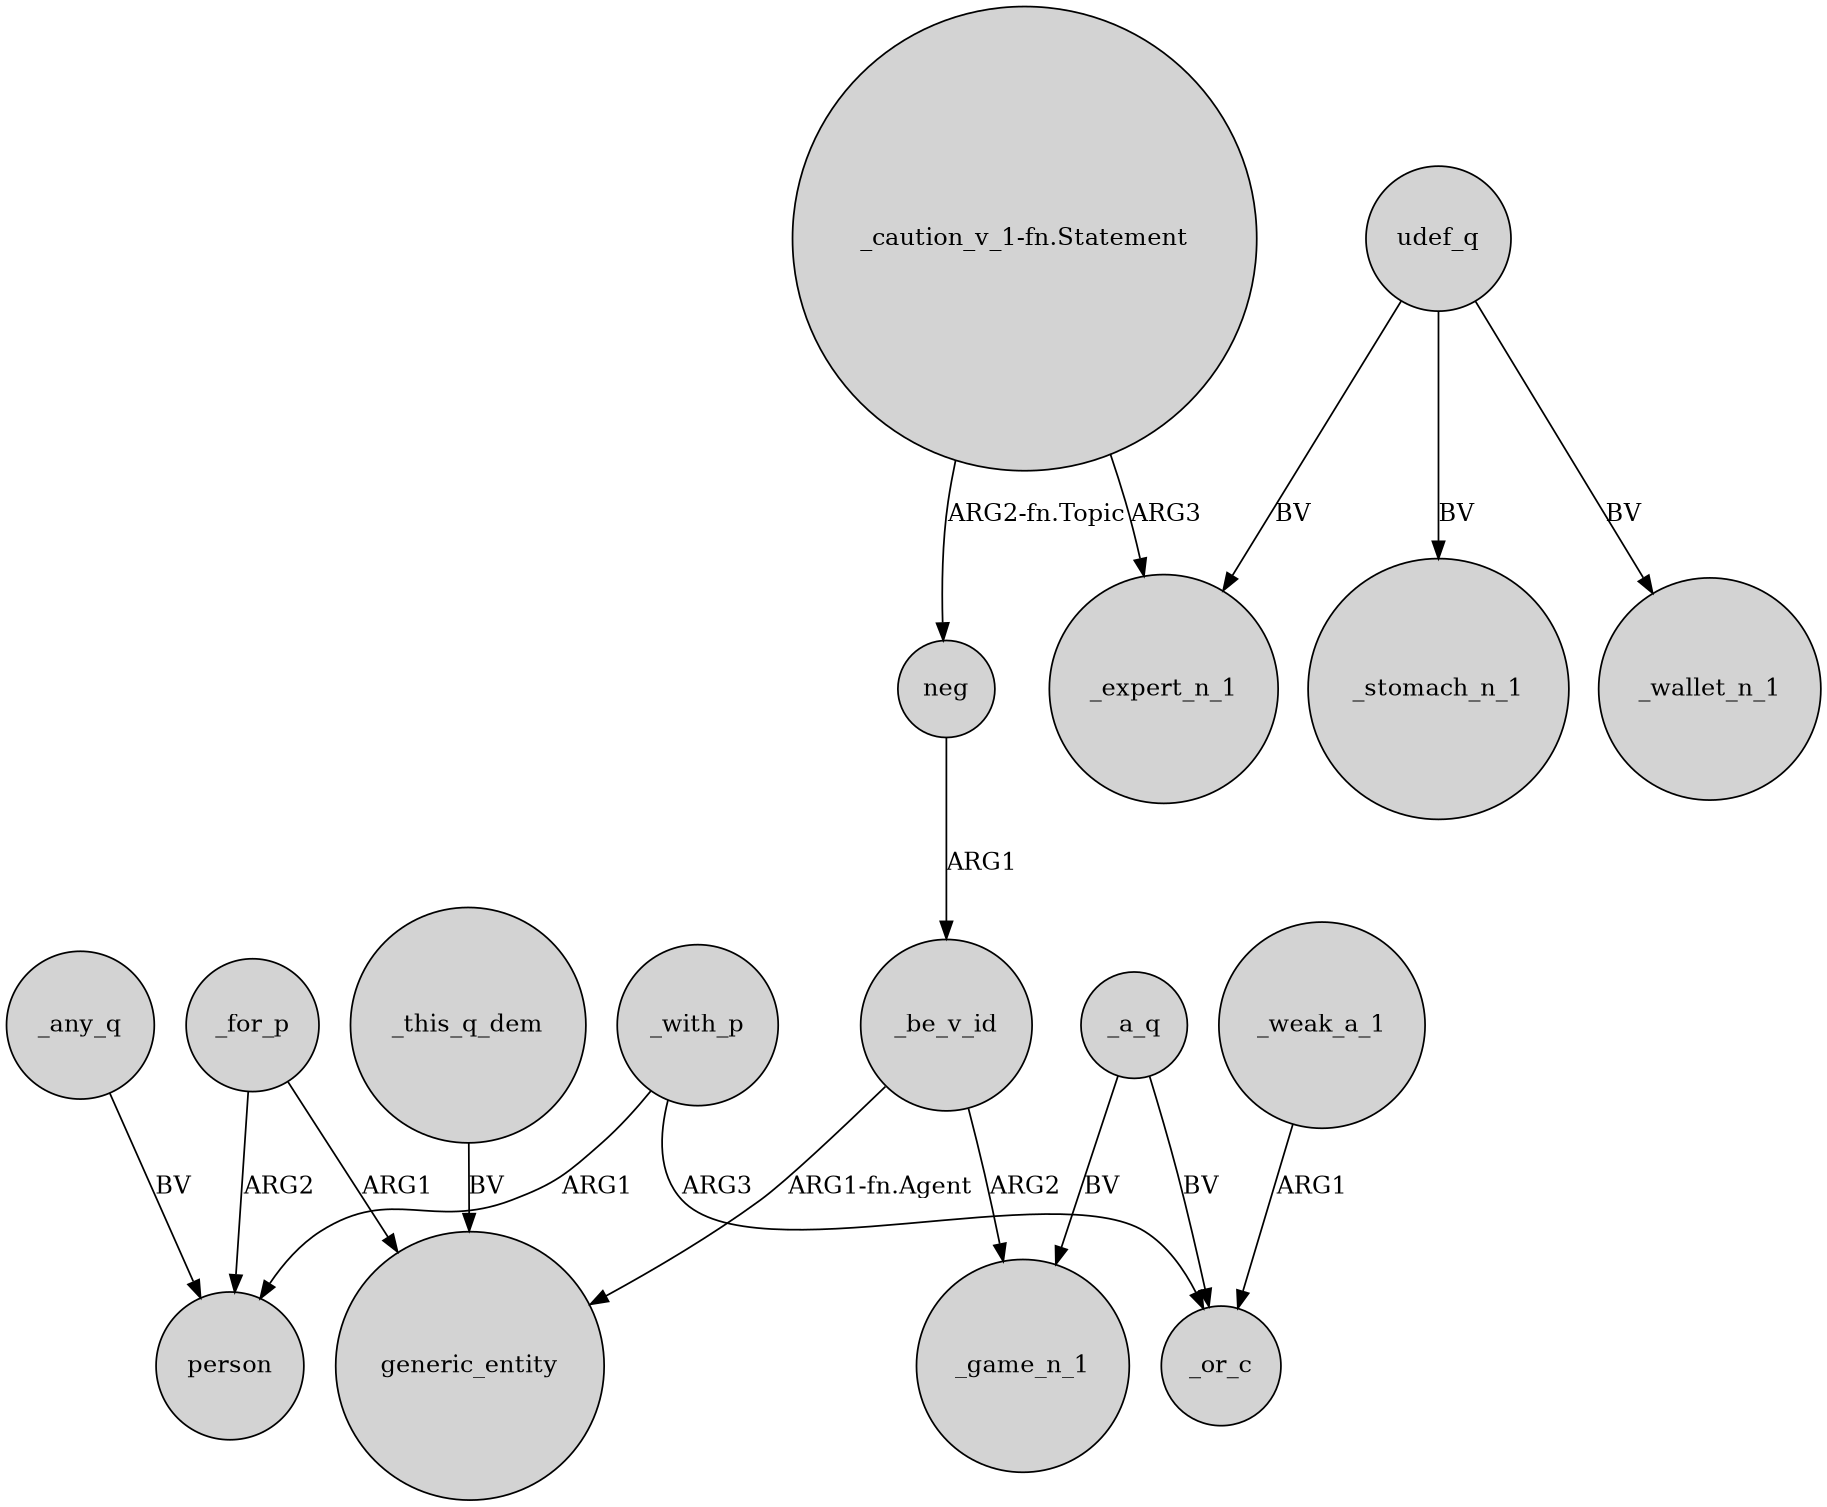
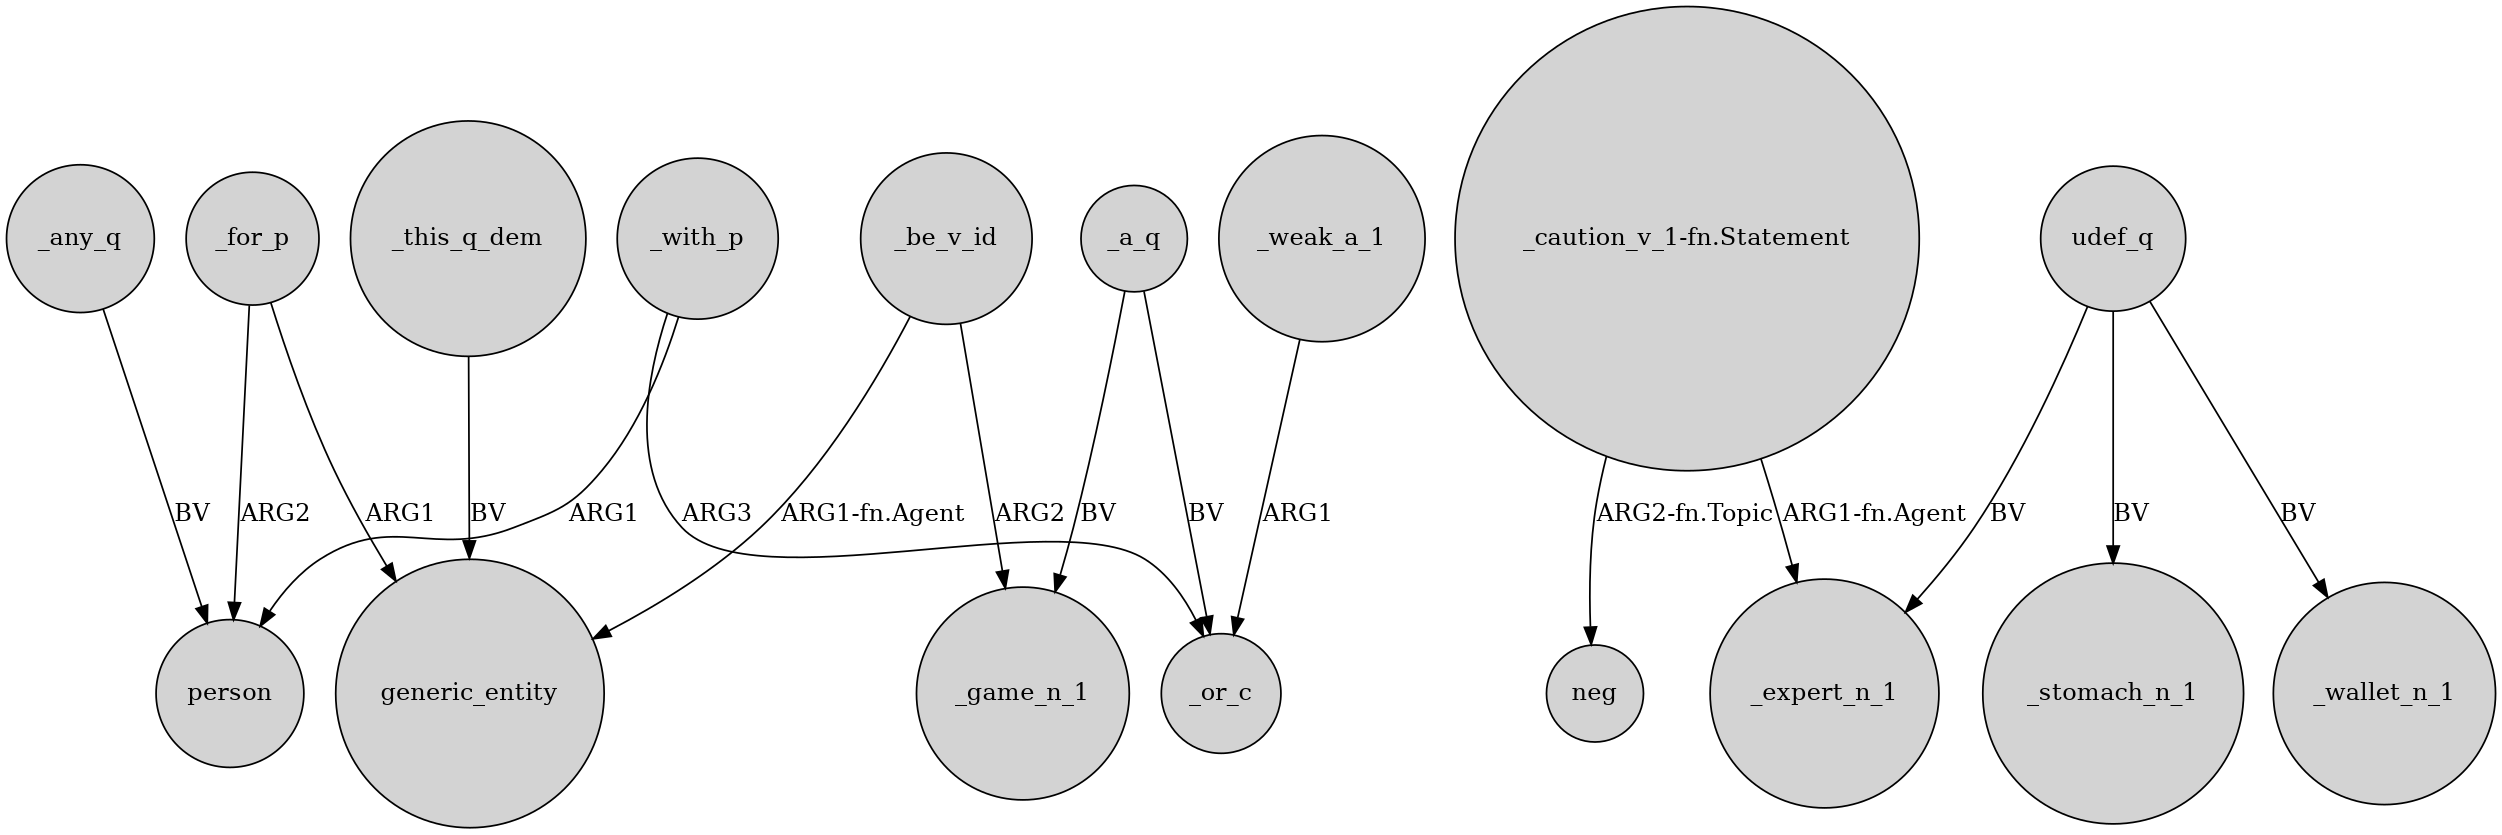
(1166, 515) -> (1875, 515)
(946, 829) -> none
